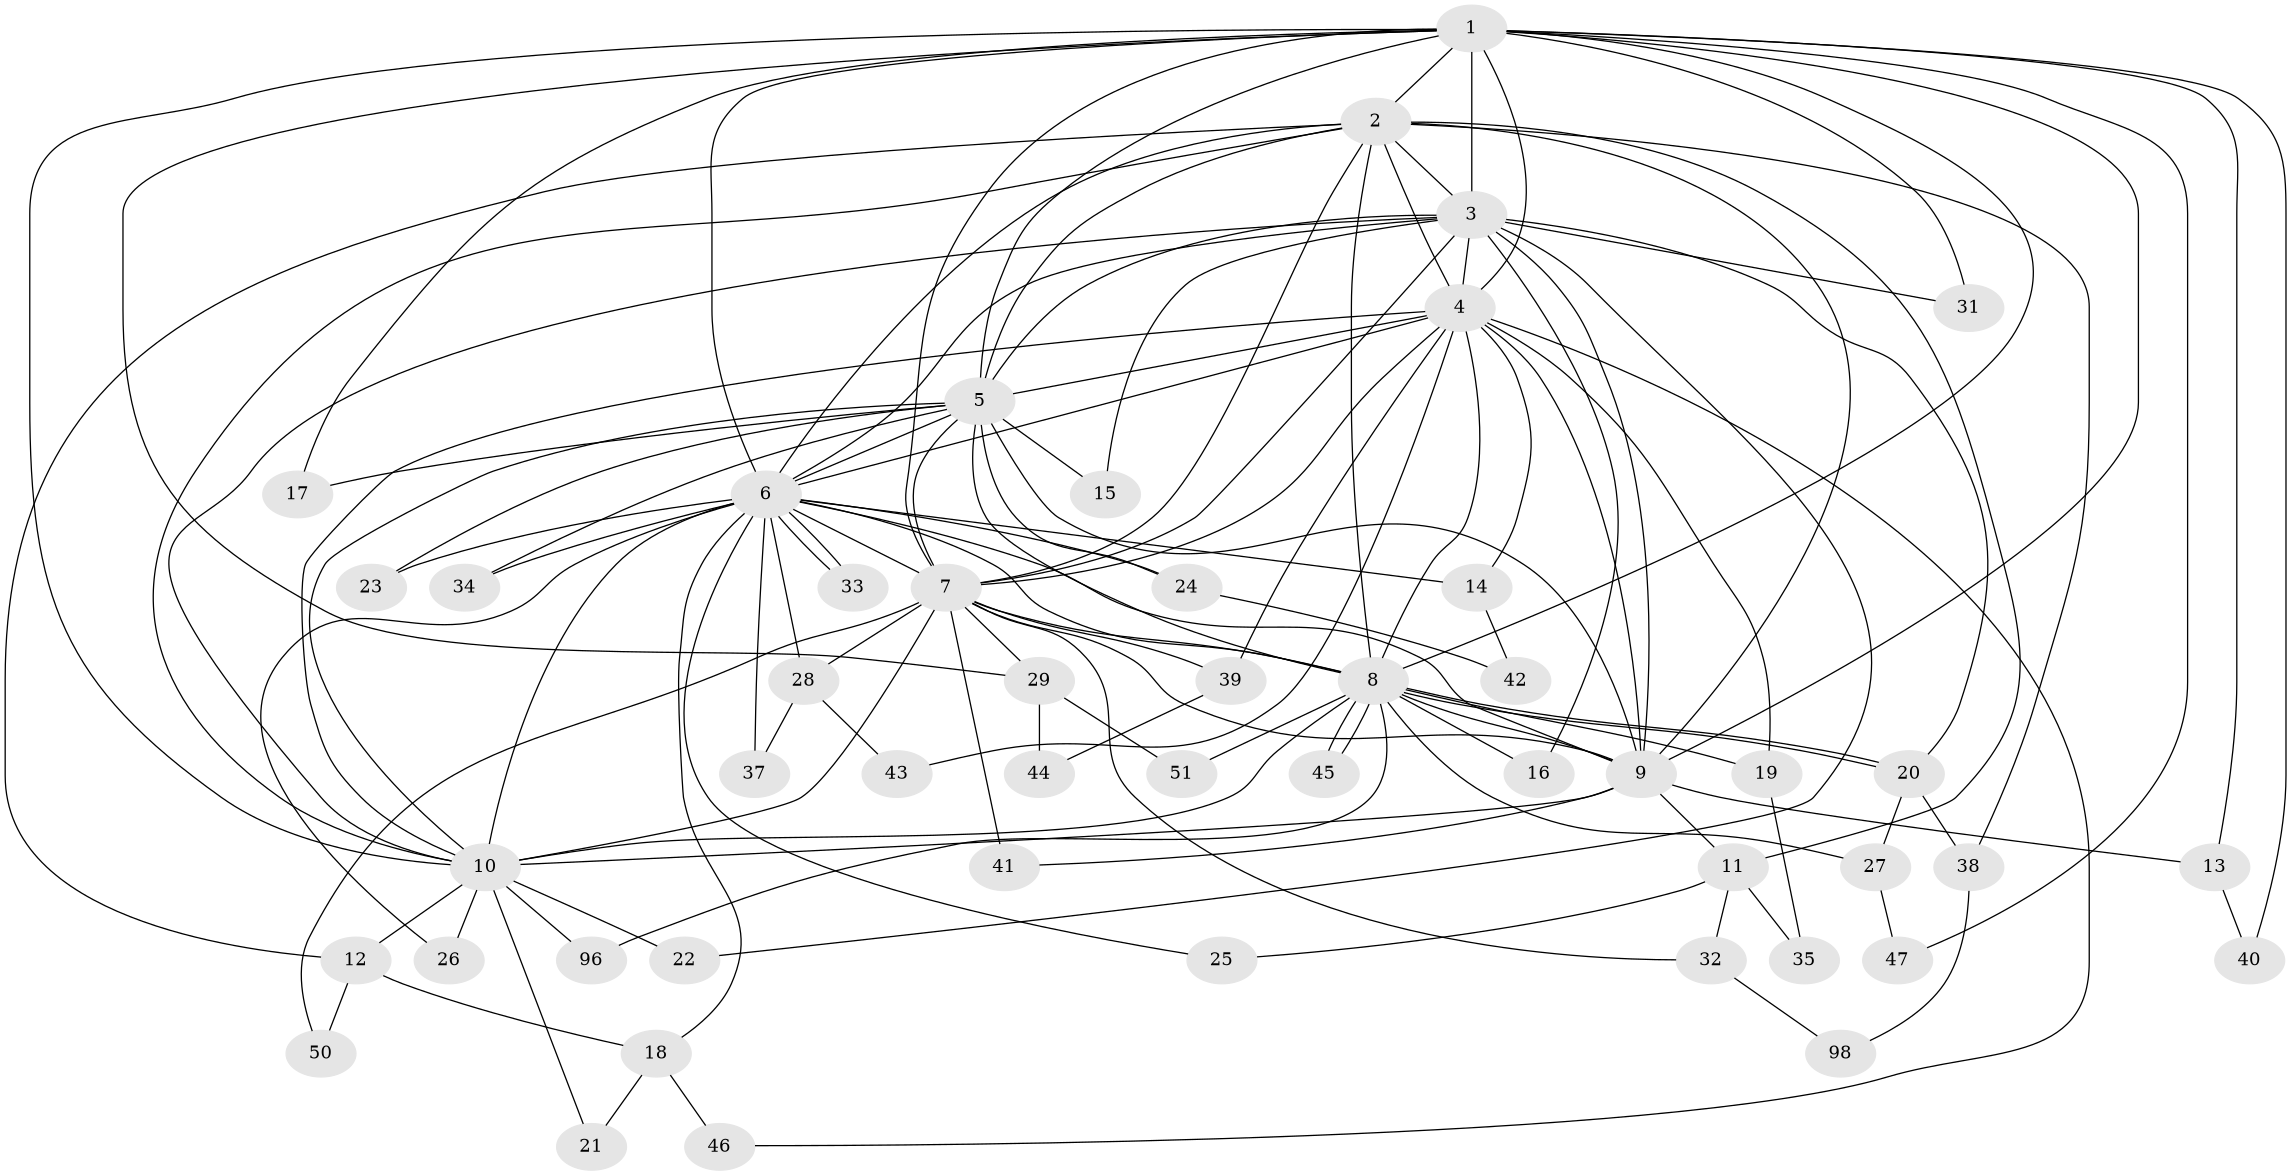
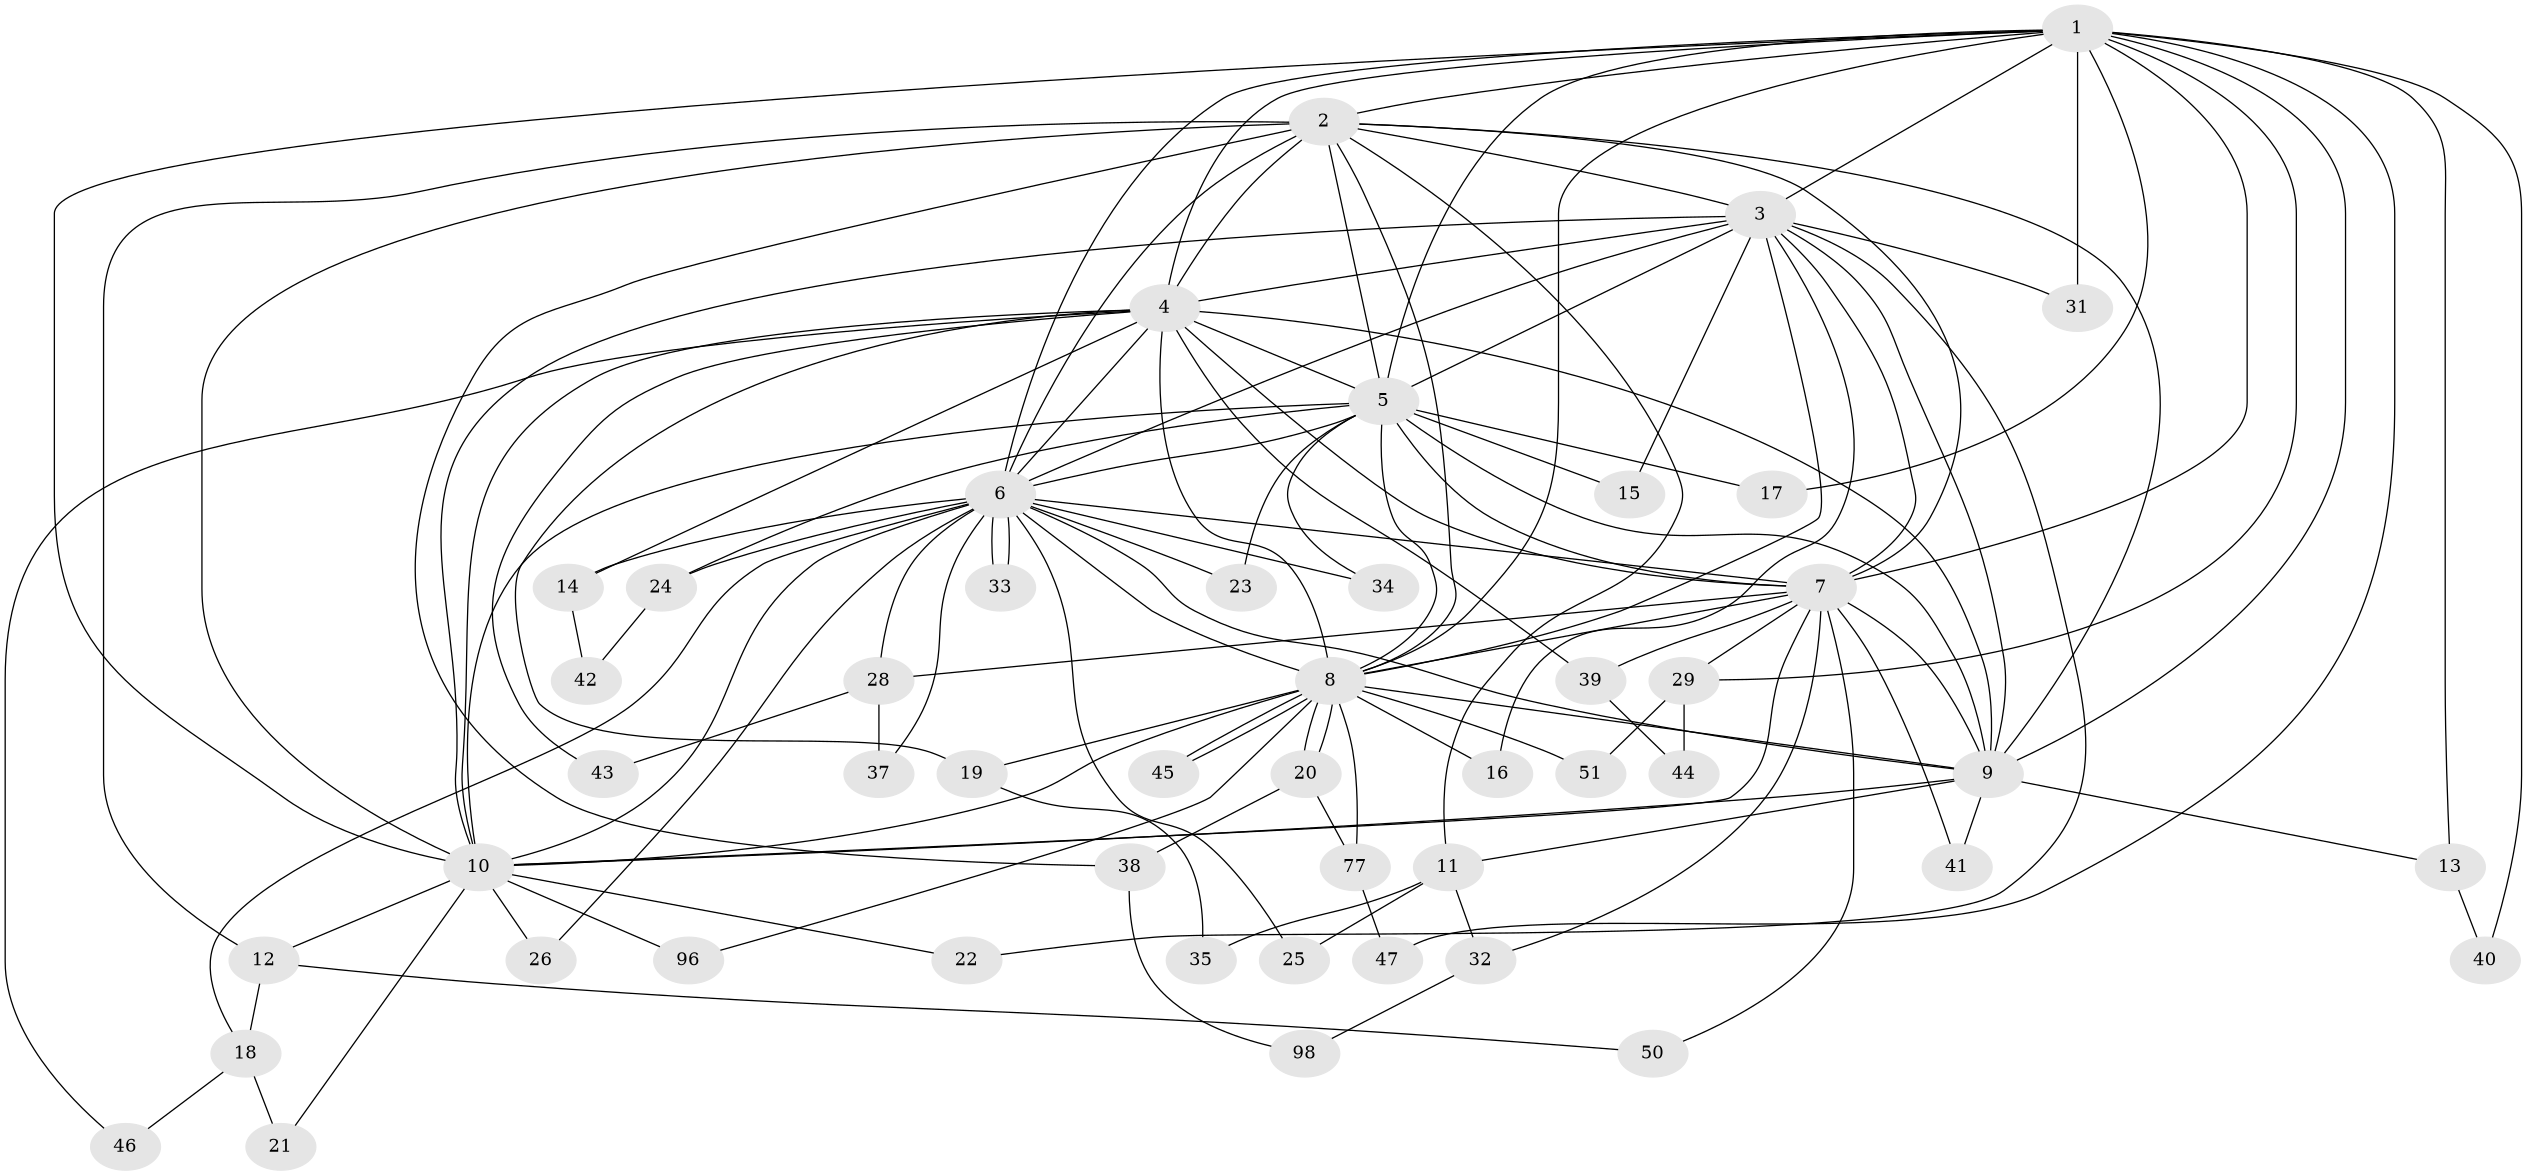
(1899, 365) -> (1731, 562)
(1876, 867) -> (1355, 867)
